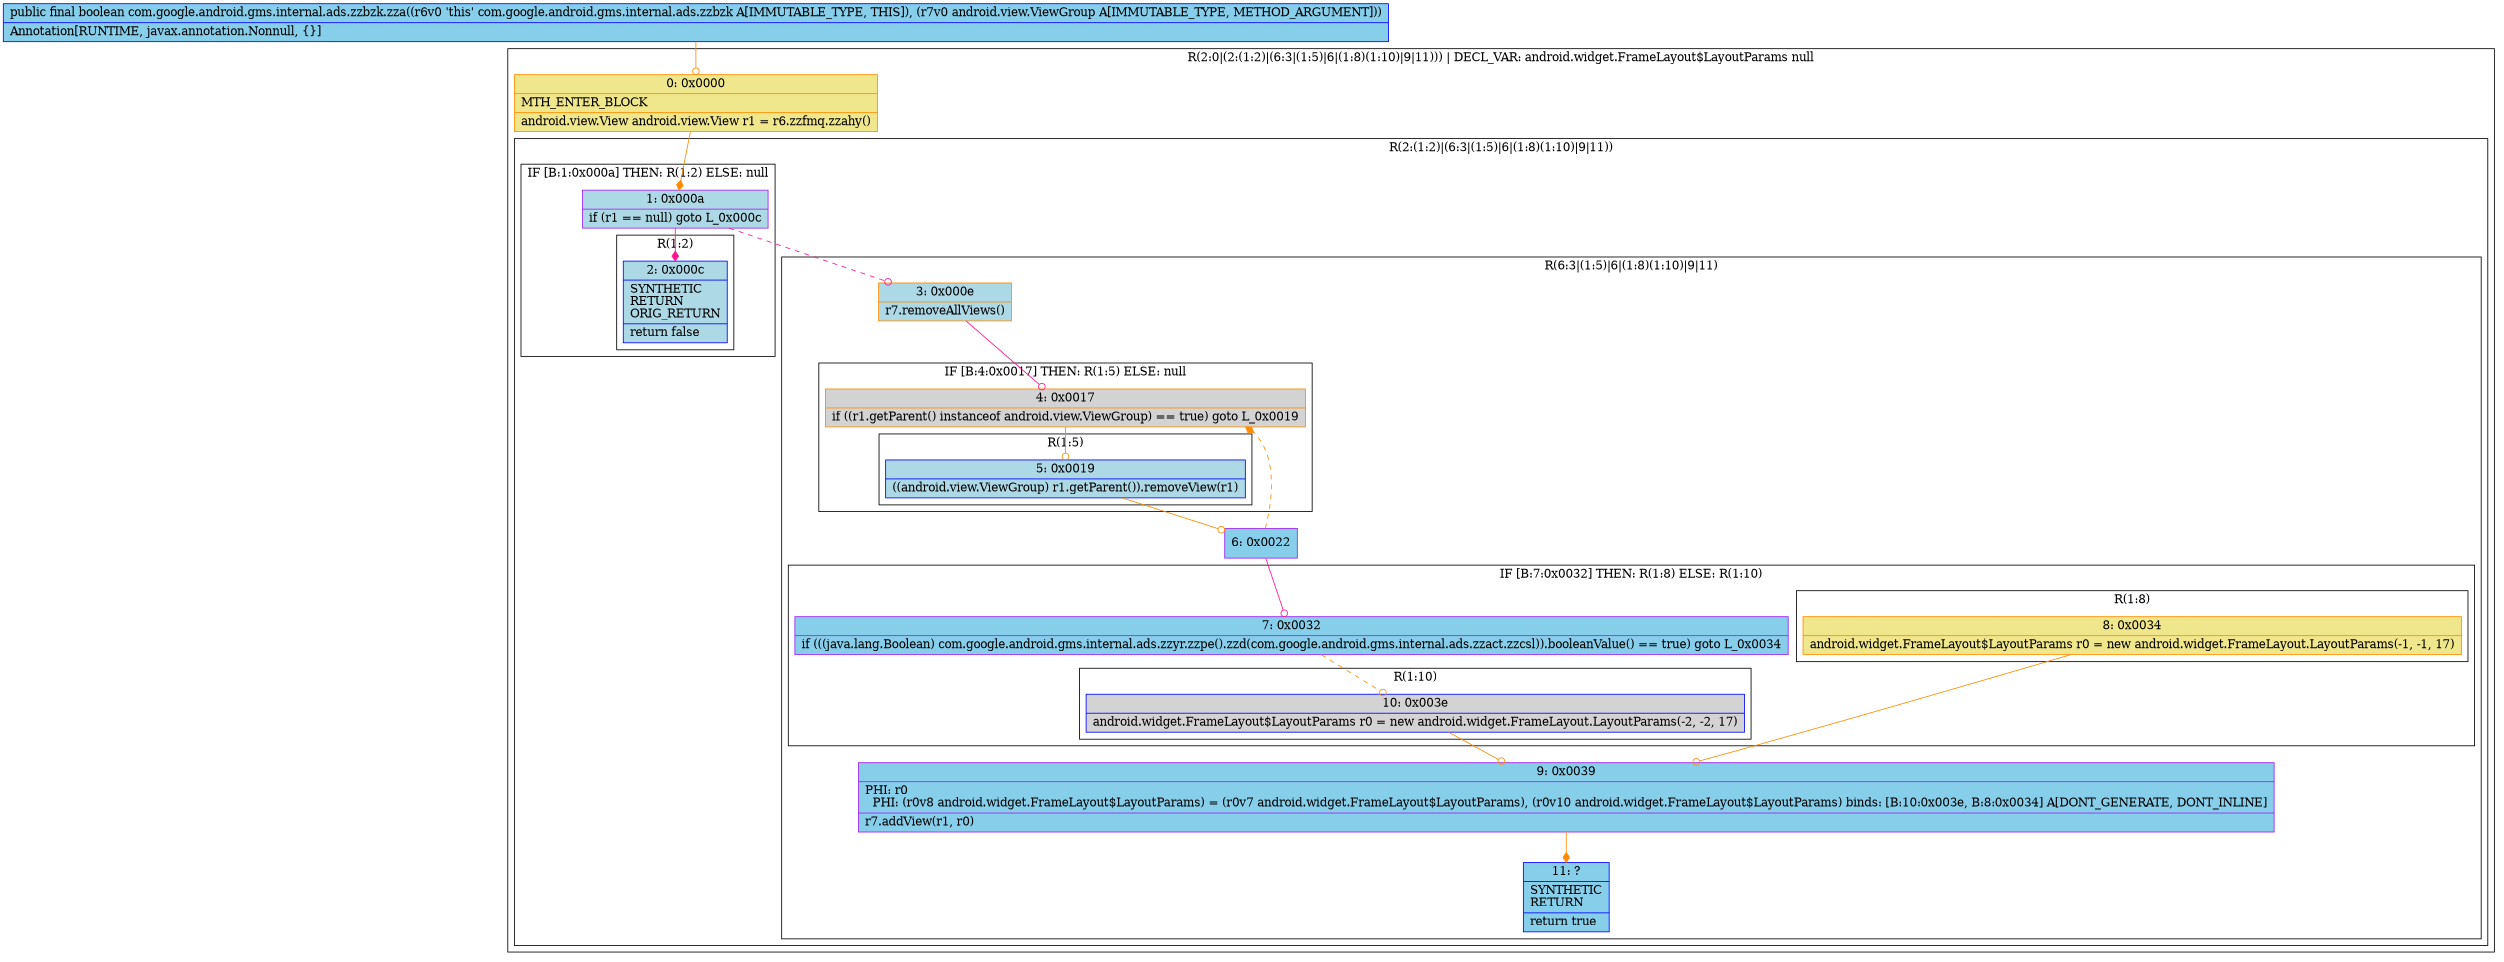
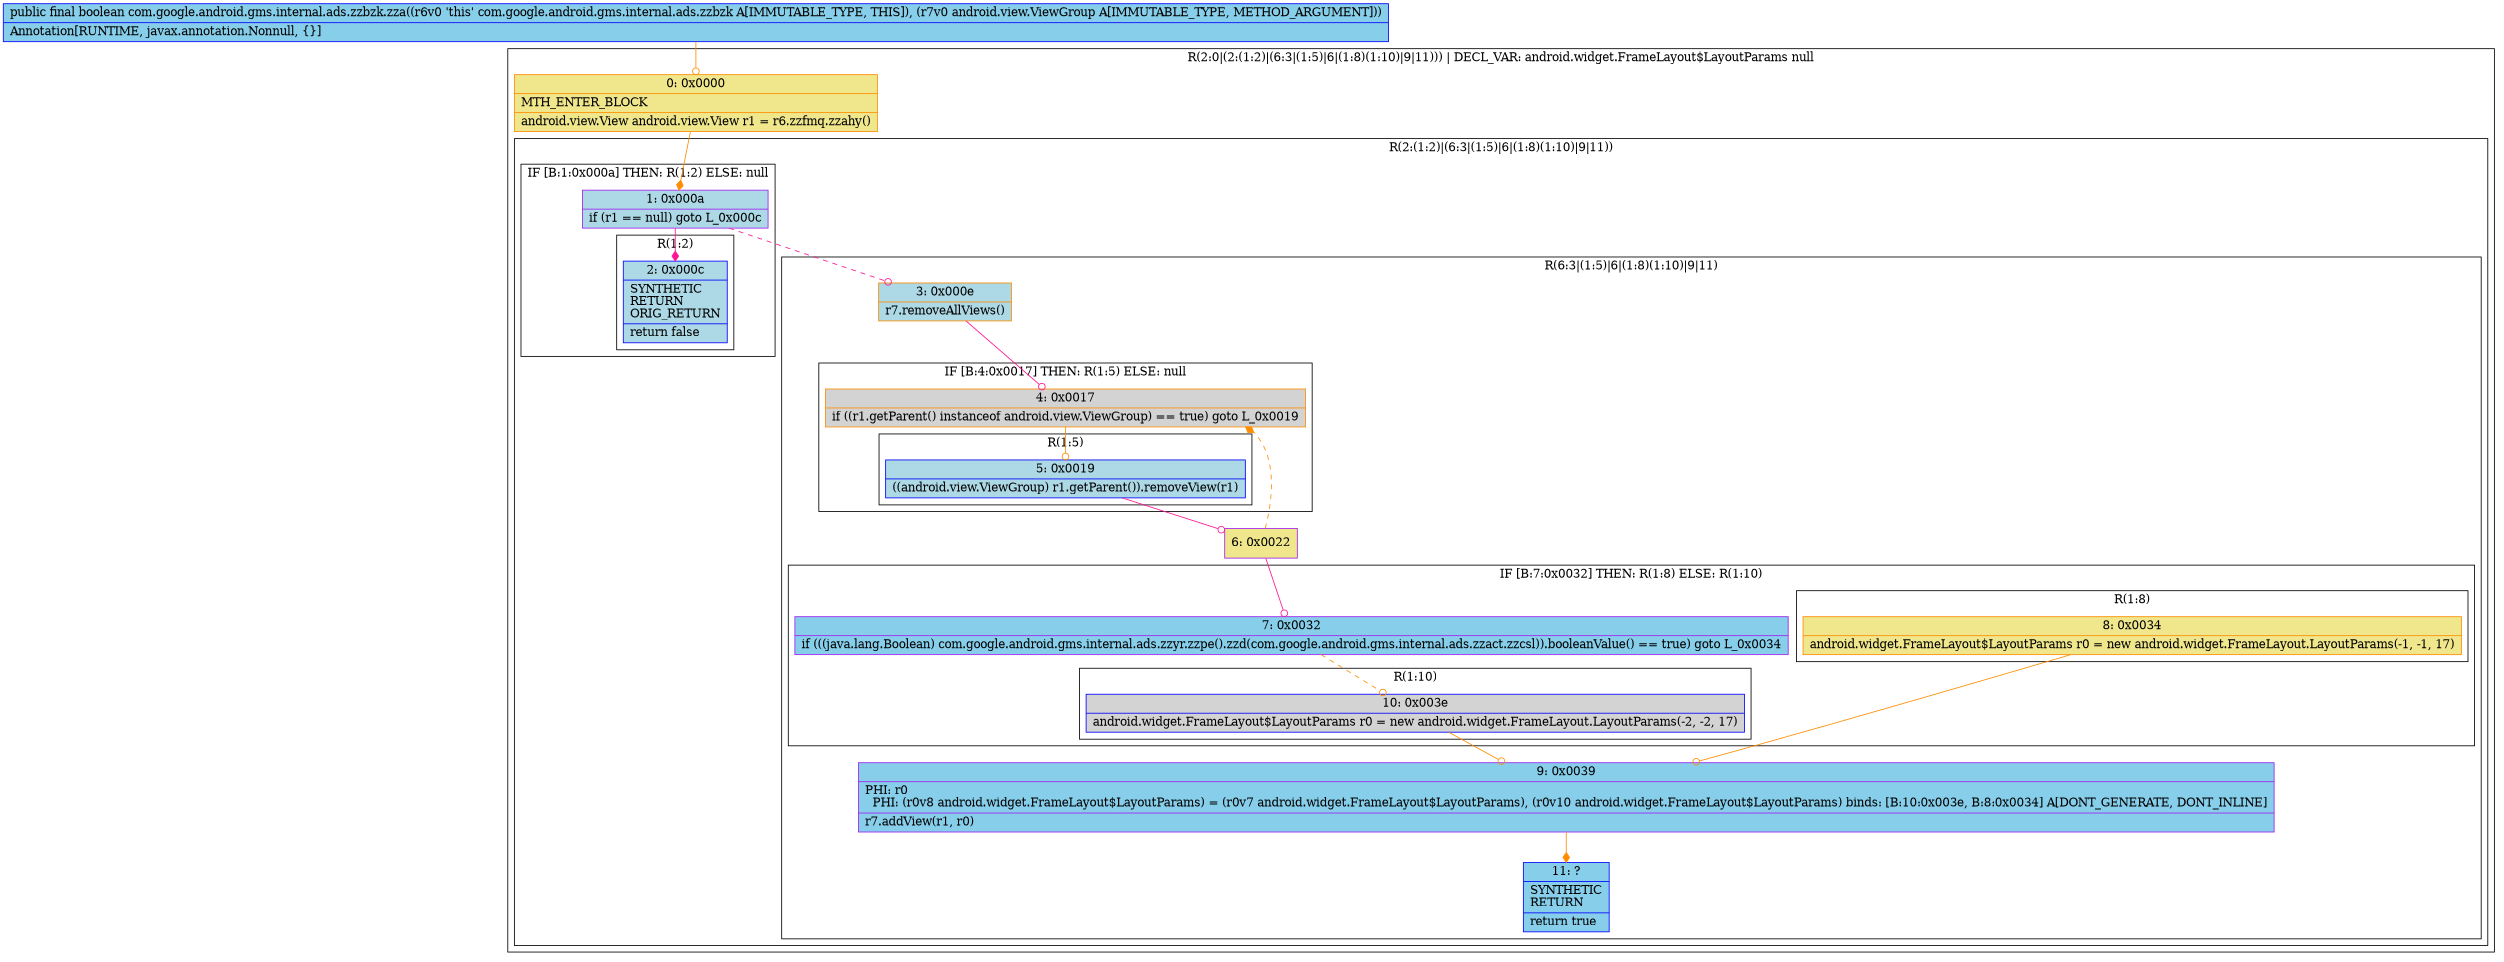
(1182, 517) -> (1182, 517)
(1261, 543) -> (1261, 543)
